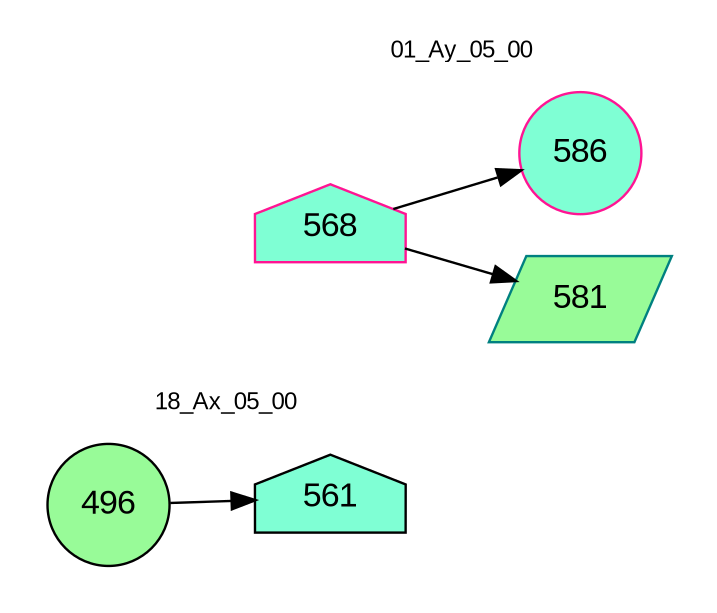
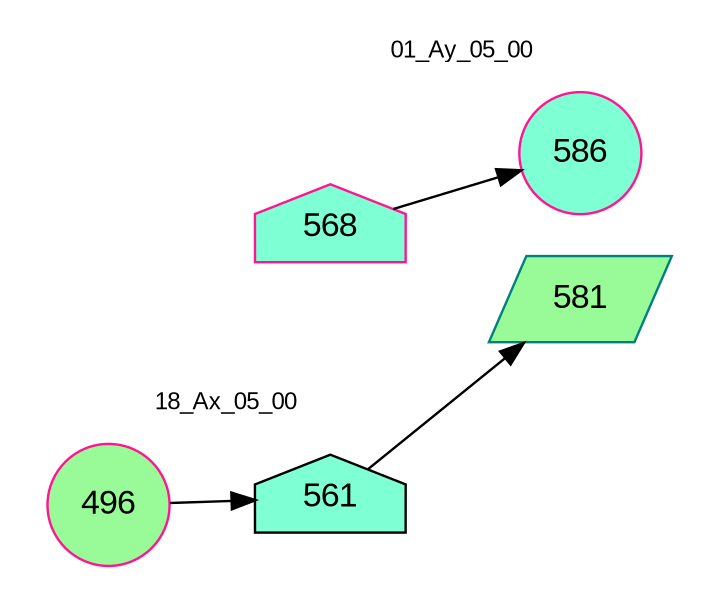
(449, 261) -> (440, 411)
(109, 505) -> (109, 505)
